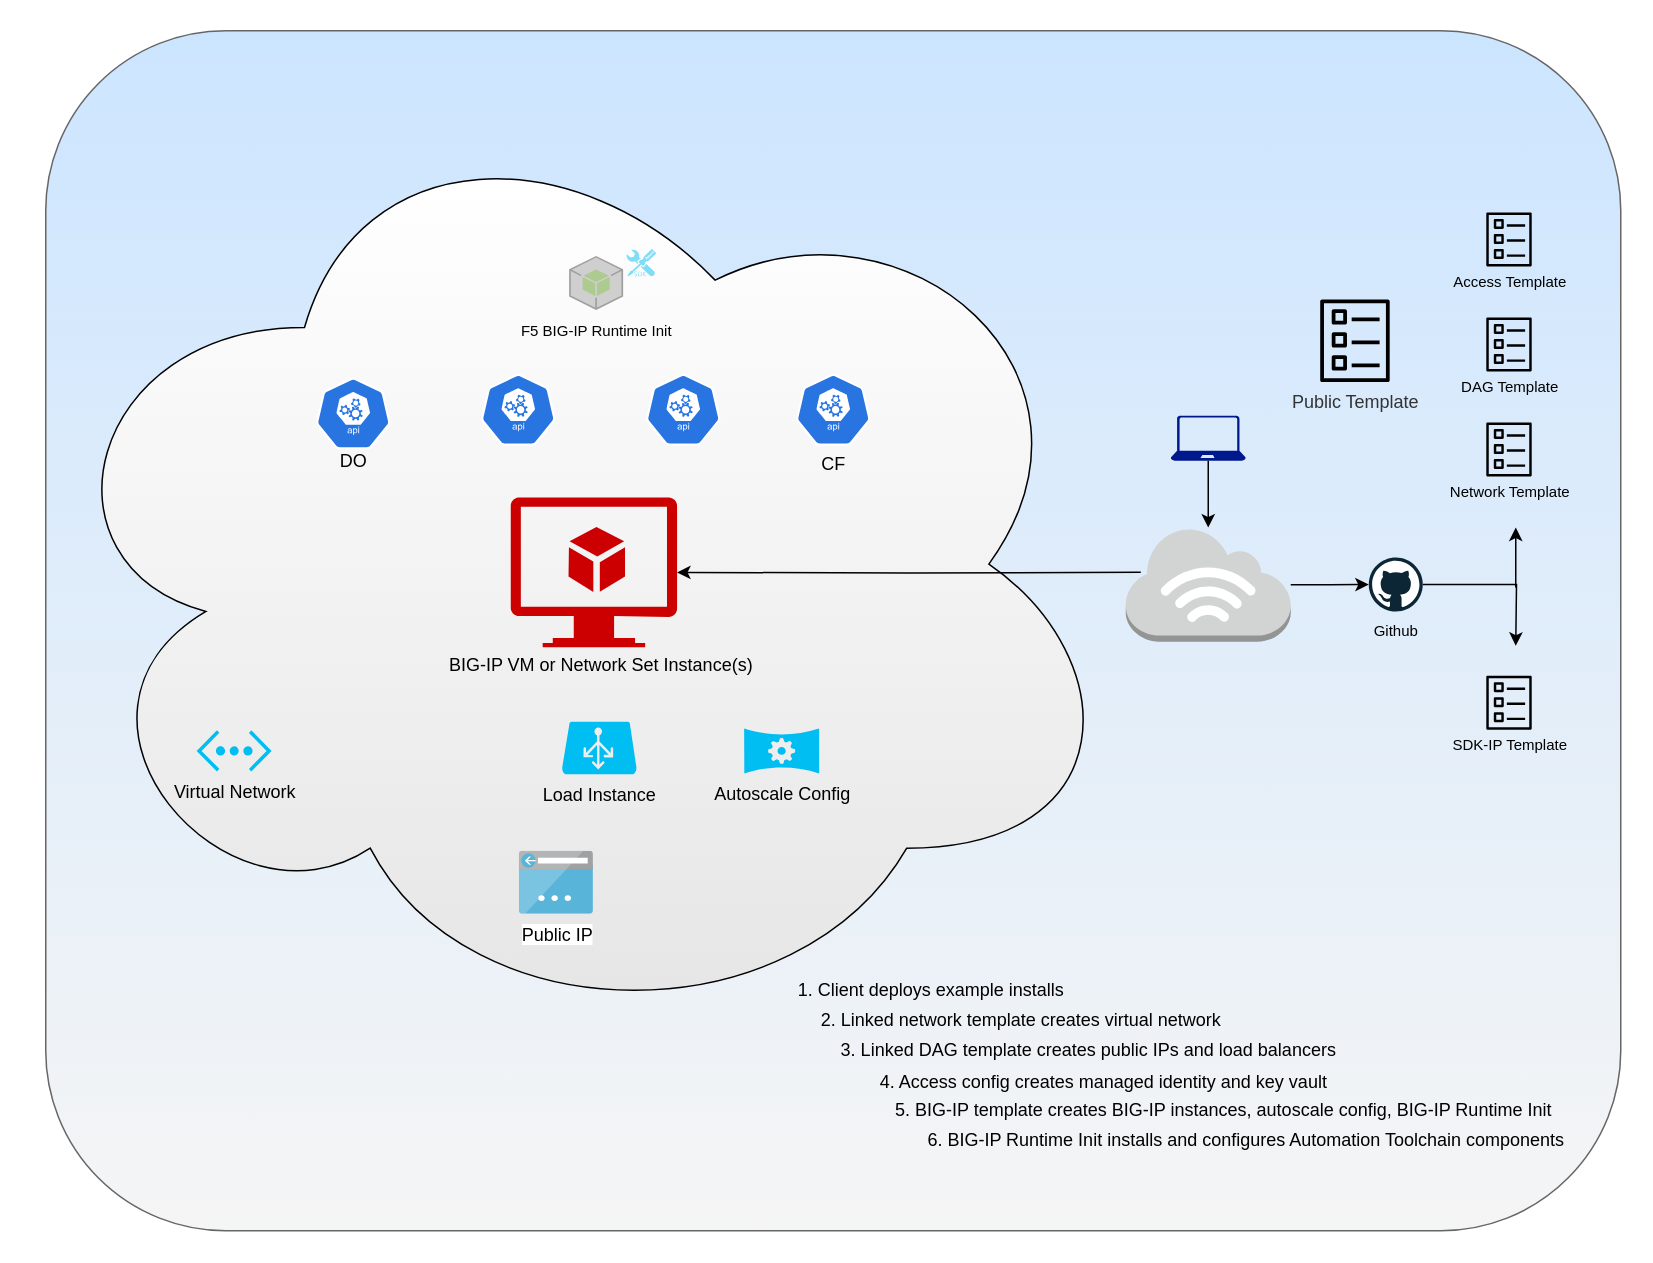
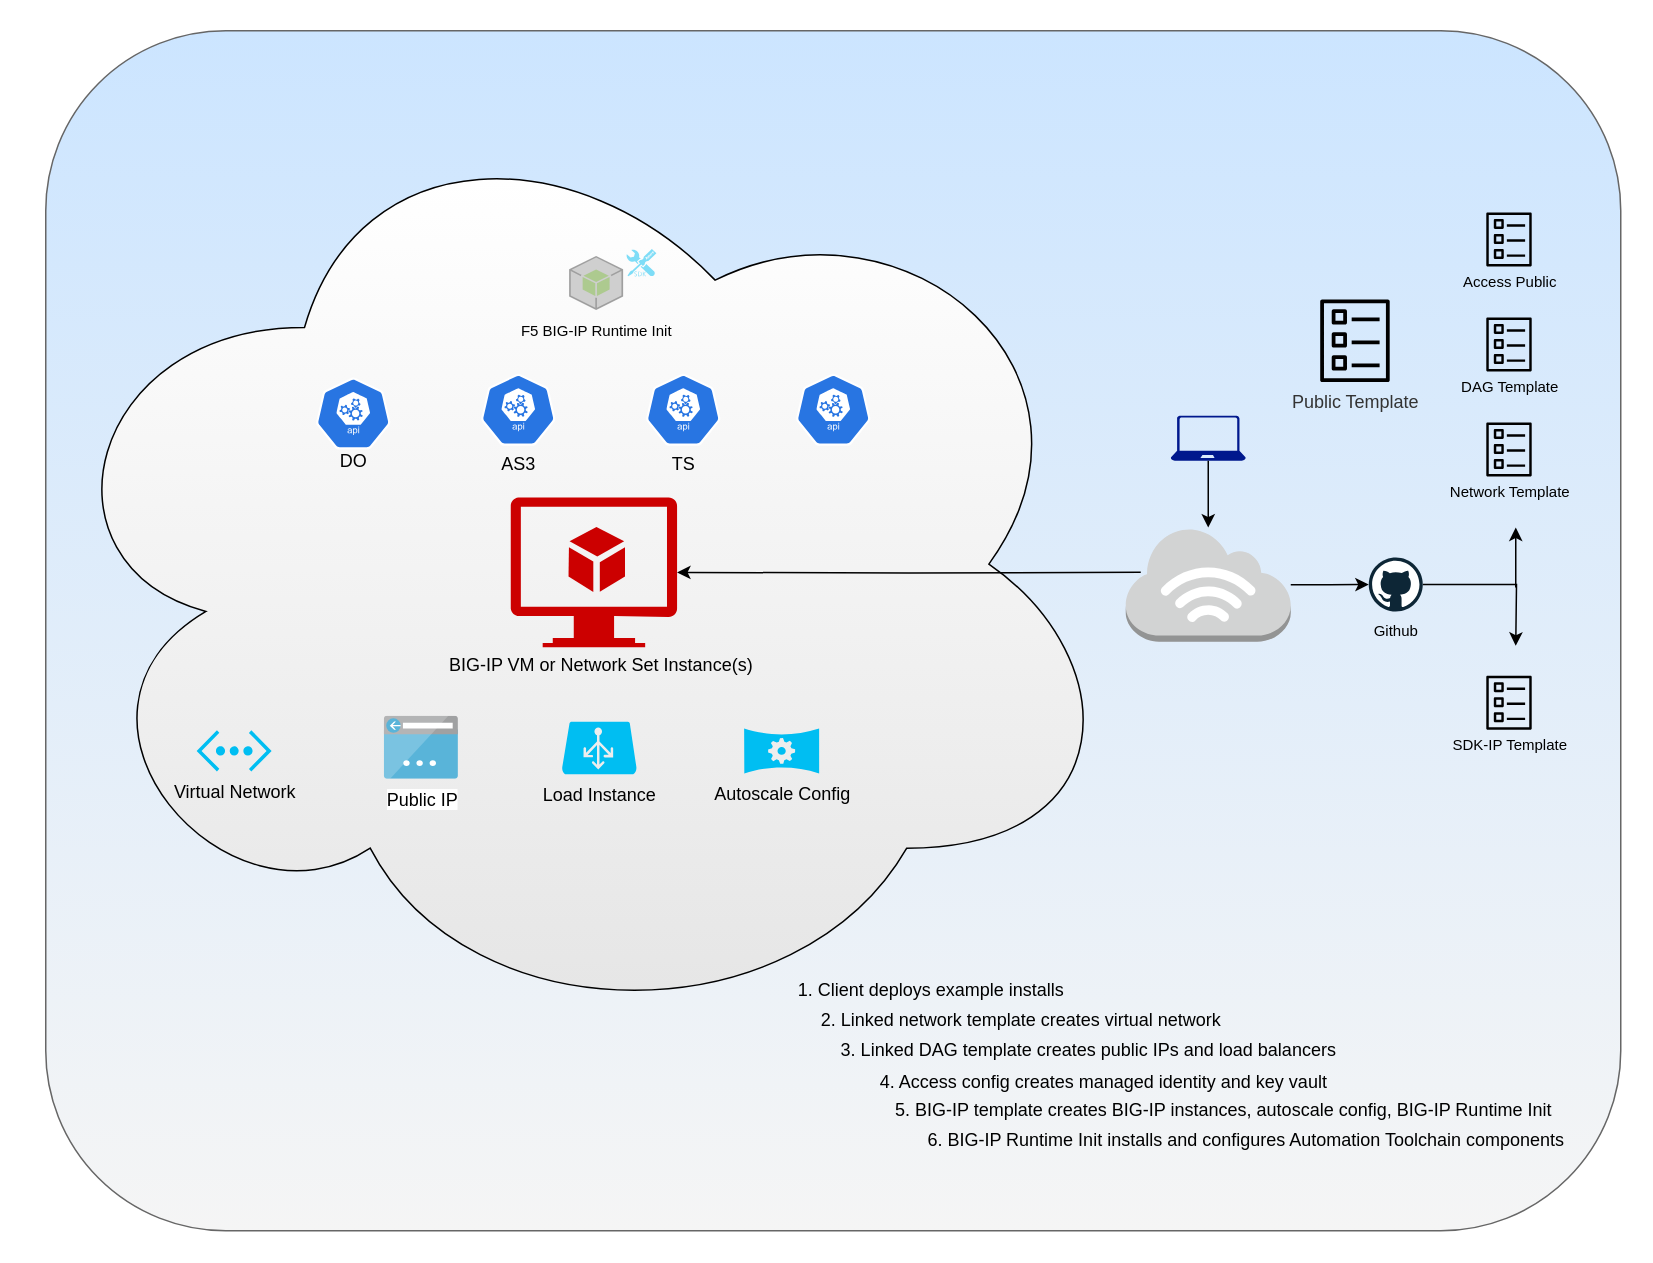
(1511, 281) -> (1511, 281)
none -> (518, 465)
none -> (683, 465)
(833, 465) -> none
(557, 883) -> (422, 748)
